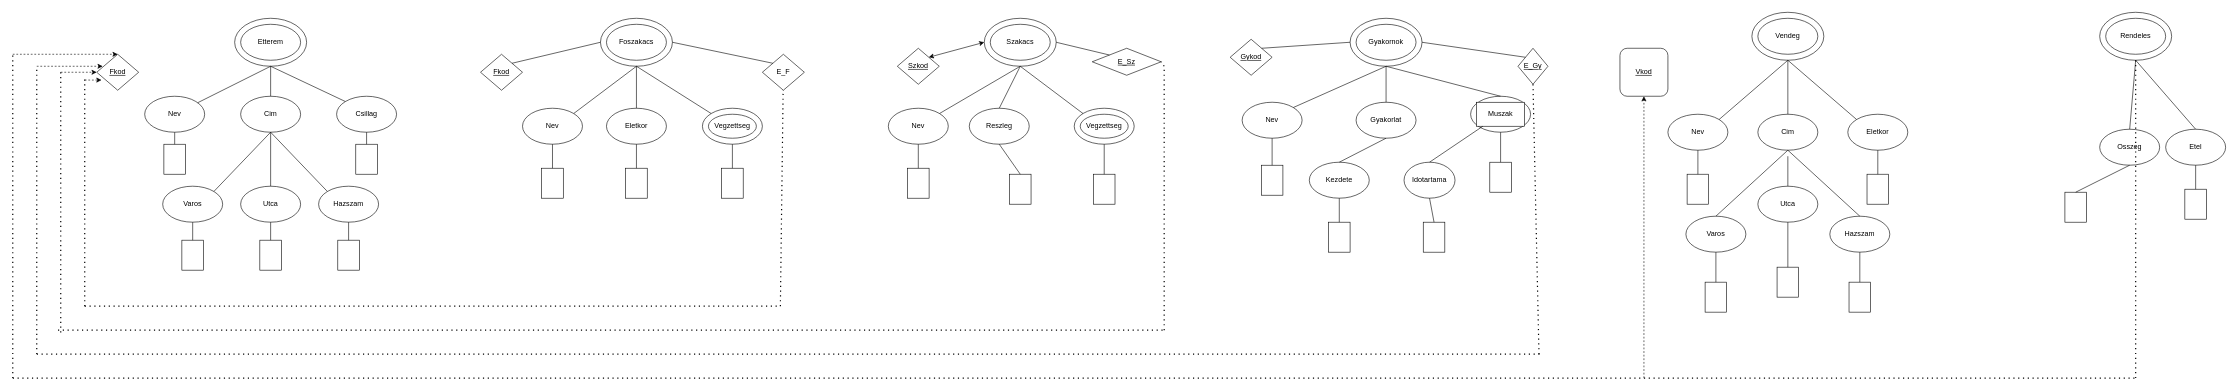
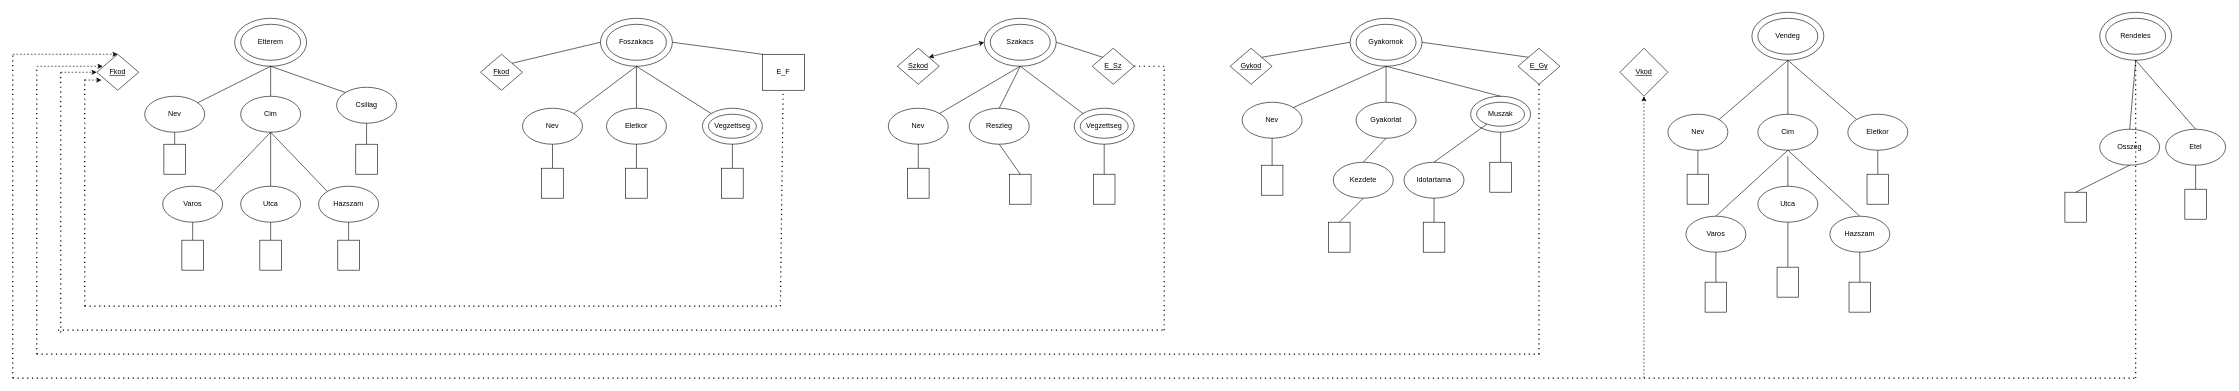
(1251, 57) -> (1251, 66)
(1127, 62) -> (1113, 66)
(1533, 66) -> (1539, 66)
(783, 72) -> (783, 72)
(1644, 72) -> (1644, 72)
(366, 114) -> (366, 105)
(1501, 114) -> (1501, 114)
(1340, 180) -> (1364, 180)
(1430, 180) -> (1434, 180)
